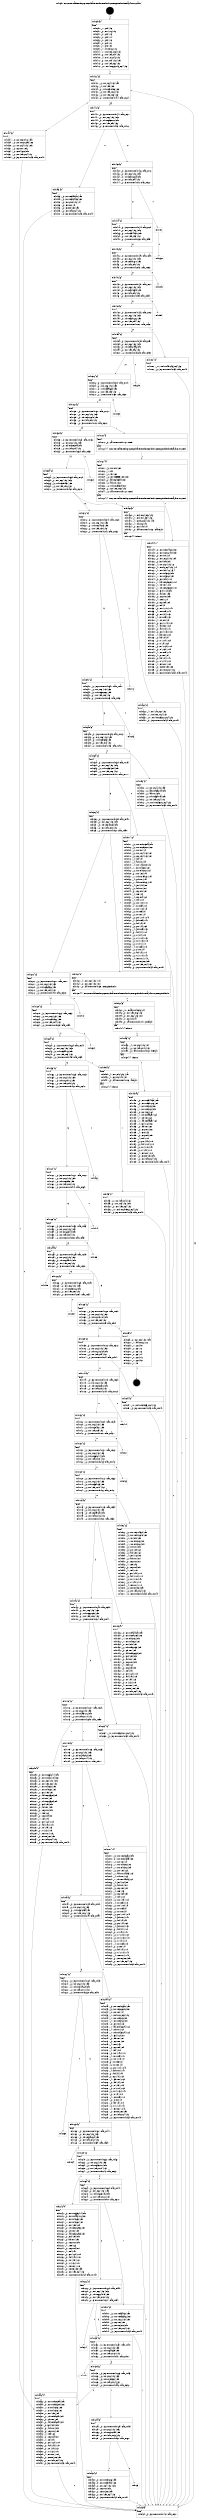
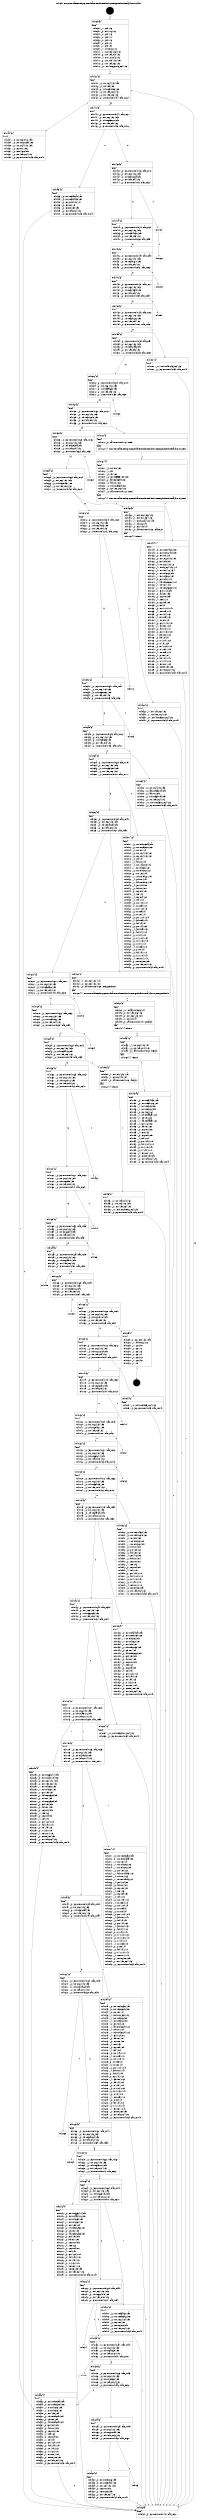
(136, 386) -> none
(98, 1283) -> (85, 1300)
